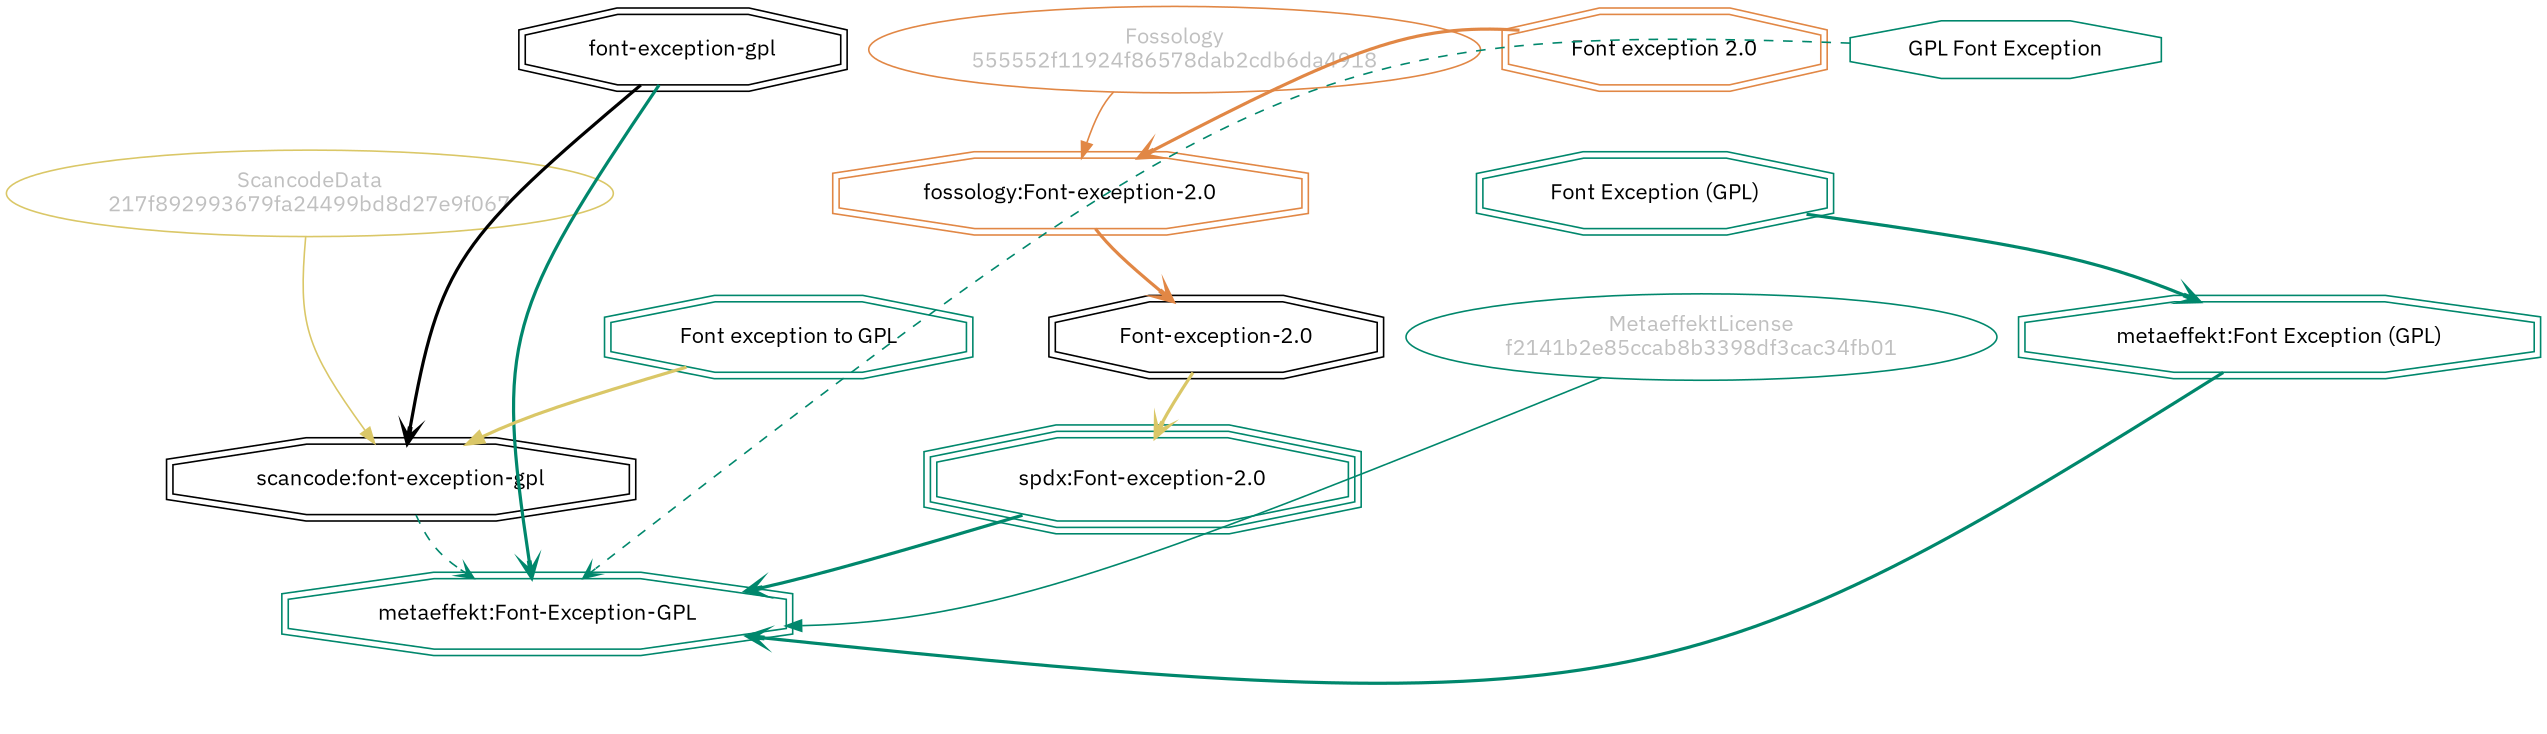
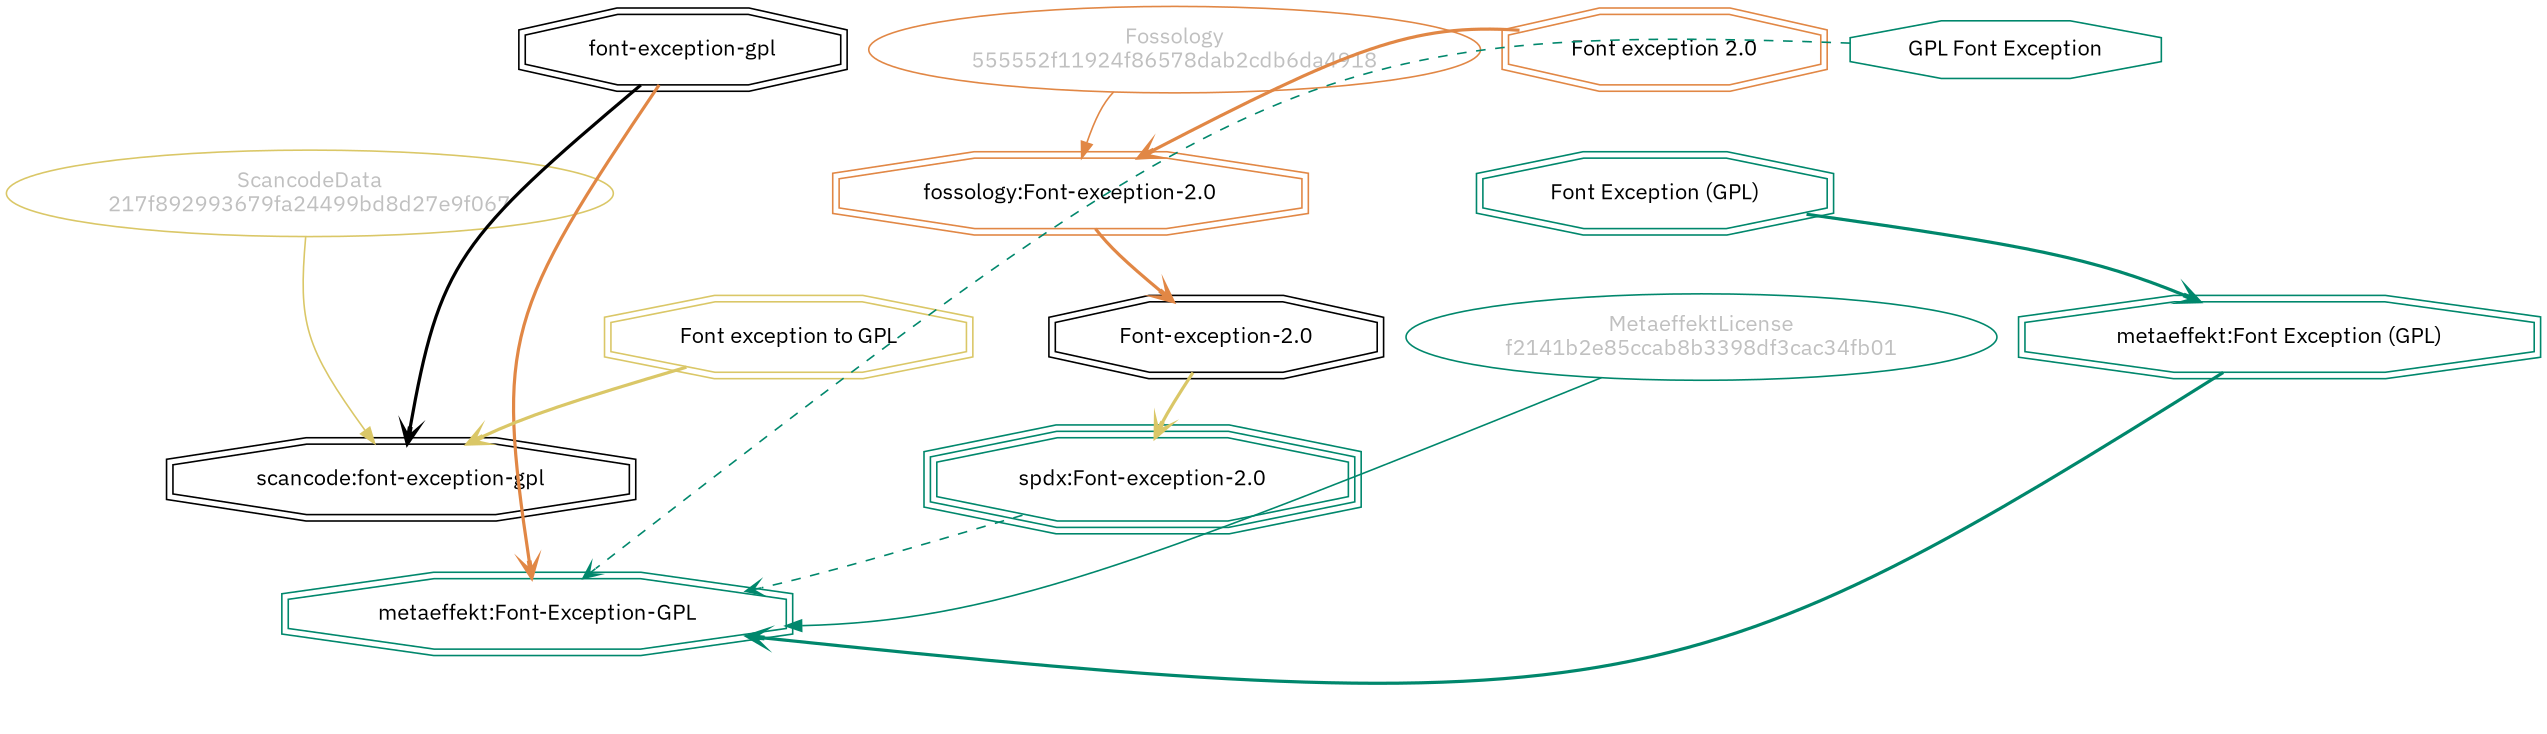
(531, 307) -> (531, 307)
(789, 337) -> (789, 337)
(583, 399) -> (583, 399)
(434, 546) -> none
(893, 553) -> (893, 553)
